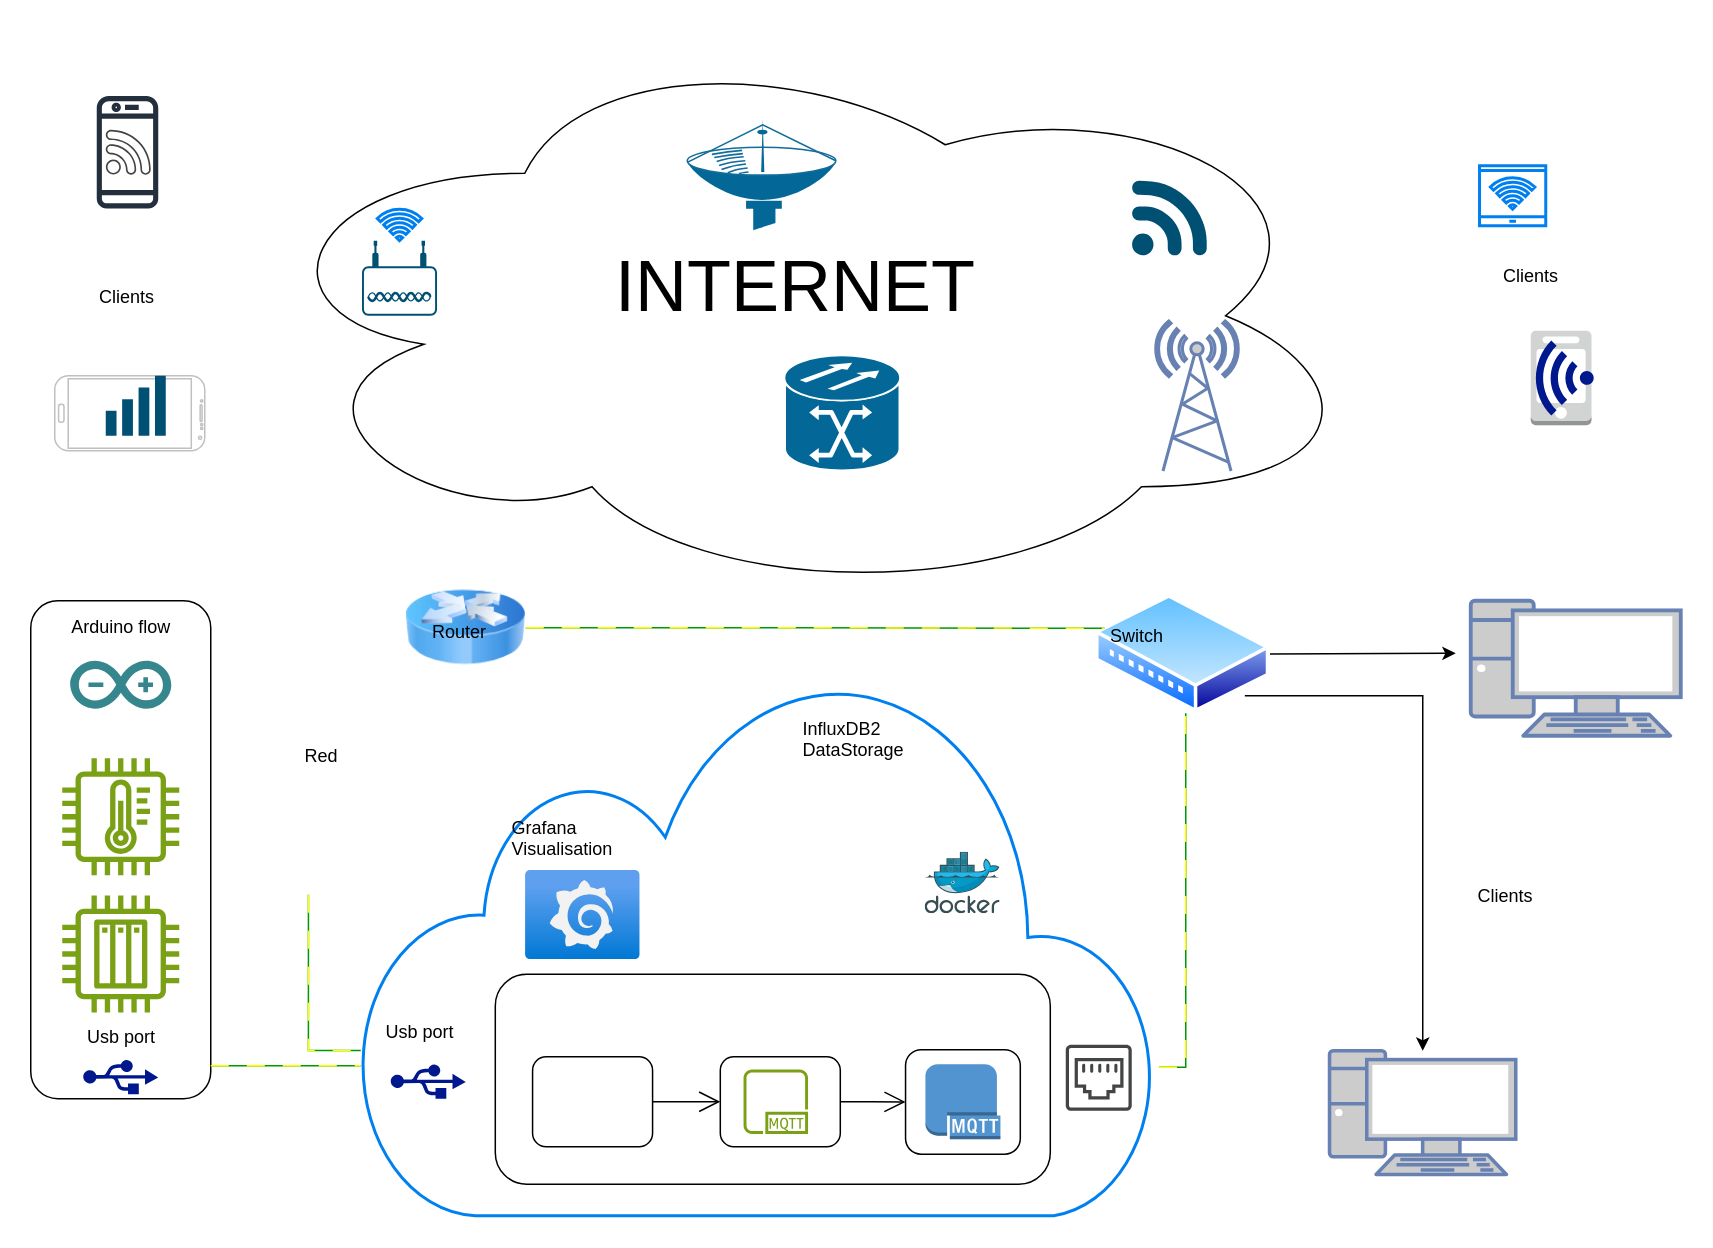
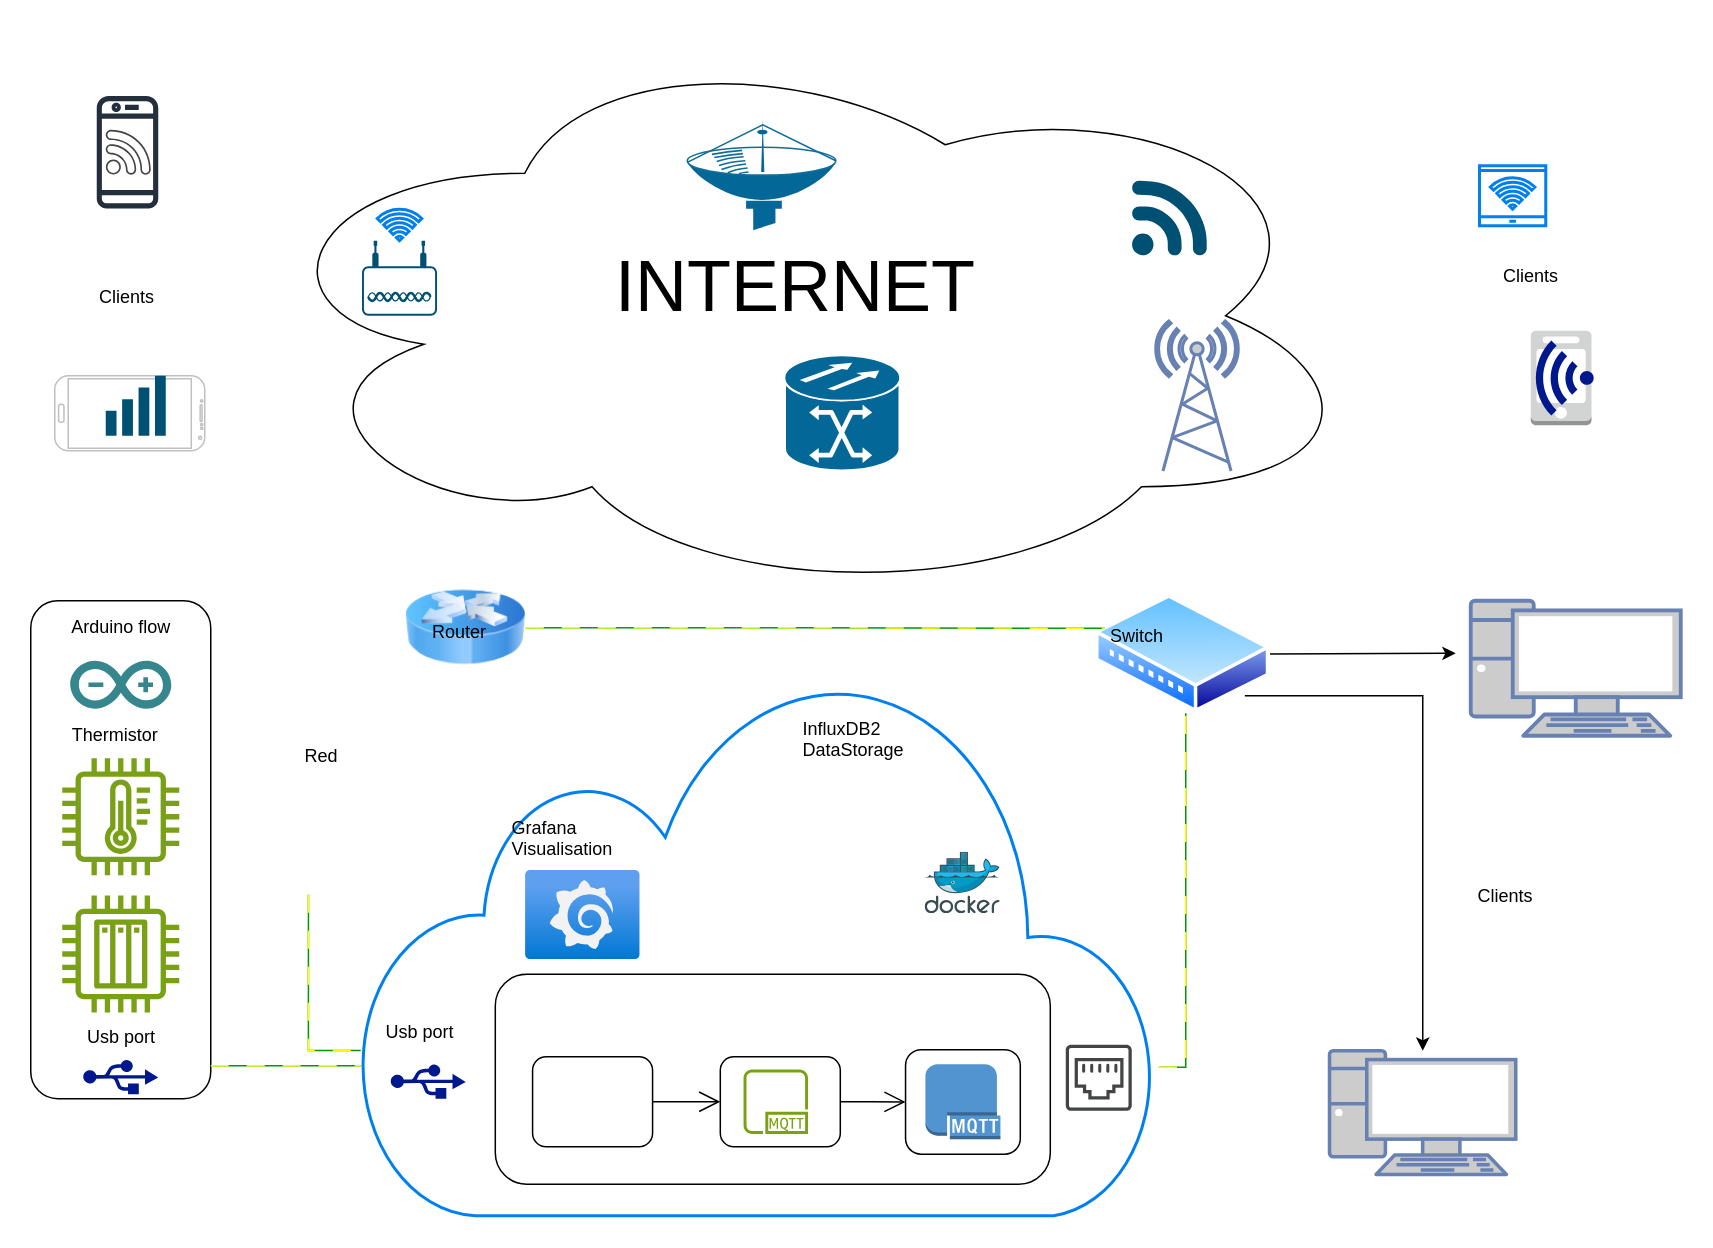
none -> (115, 736)
